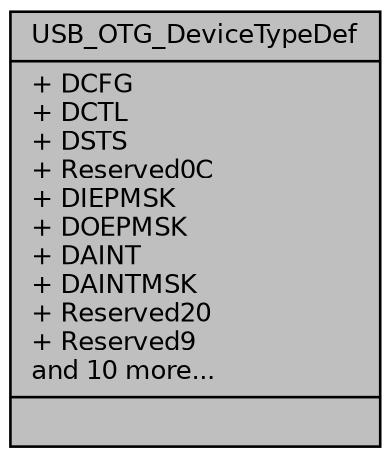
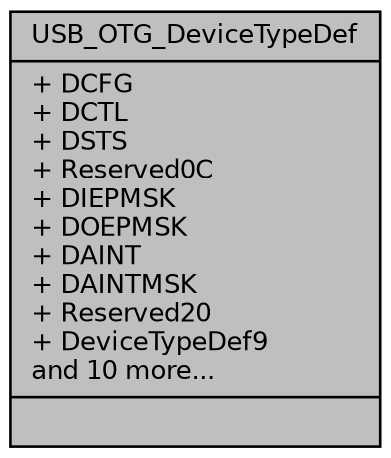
(115, 342) -> (150, 342)
